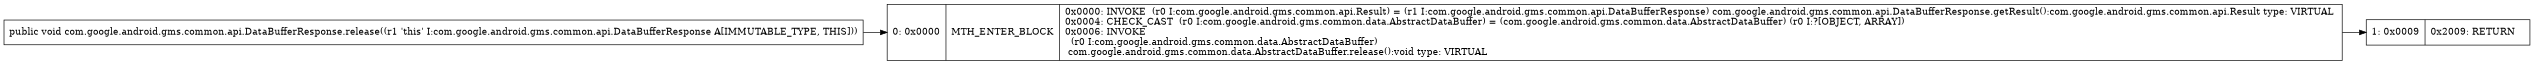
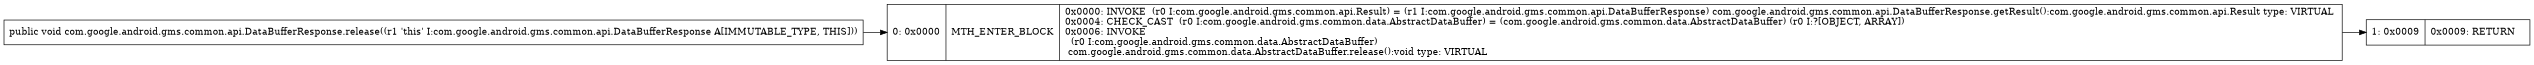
(2477, 32) -> (2477, 32)
